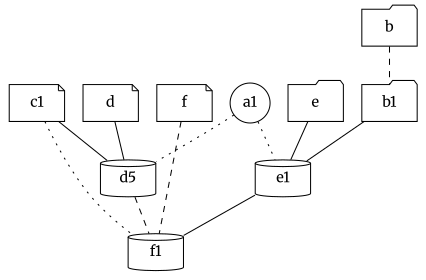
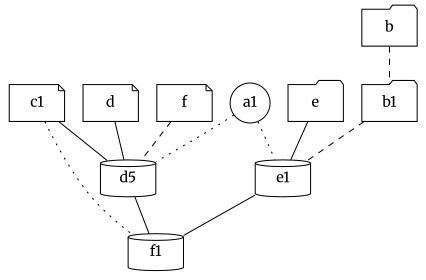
(335, 141) -> (335, 141)
(170, 178) -> (156, 141)
(142, 215) -> (142, 215)
